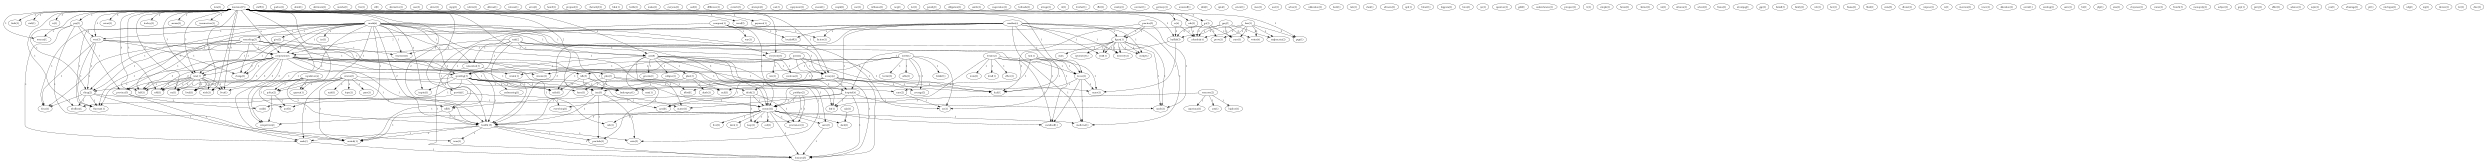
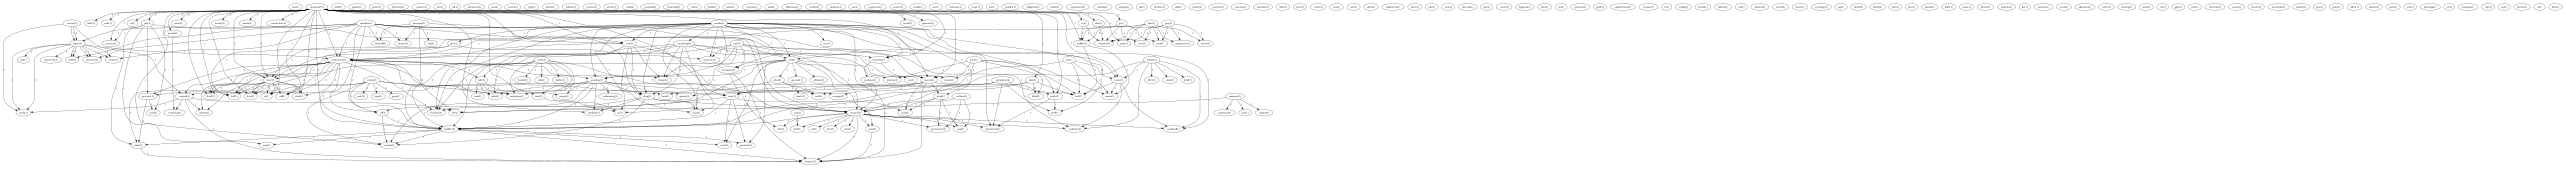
(361, 100) -> (165, 65)
